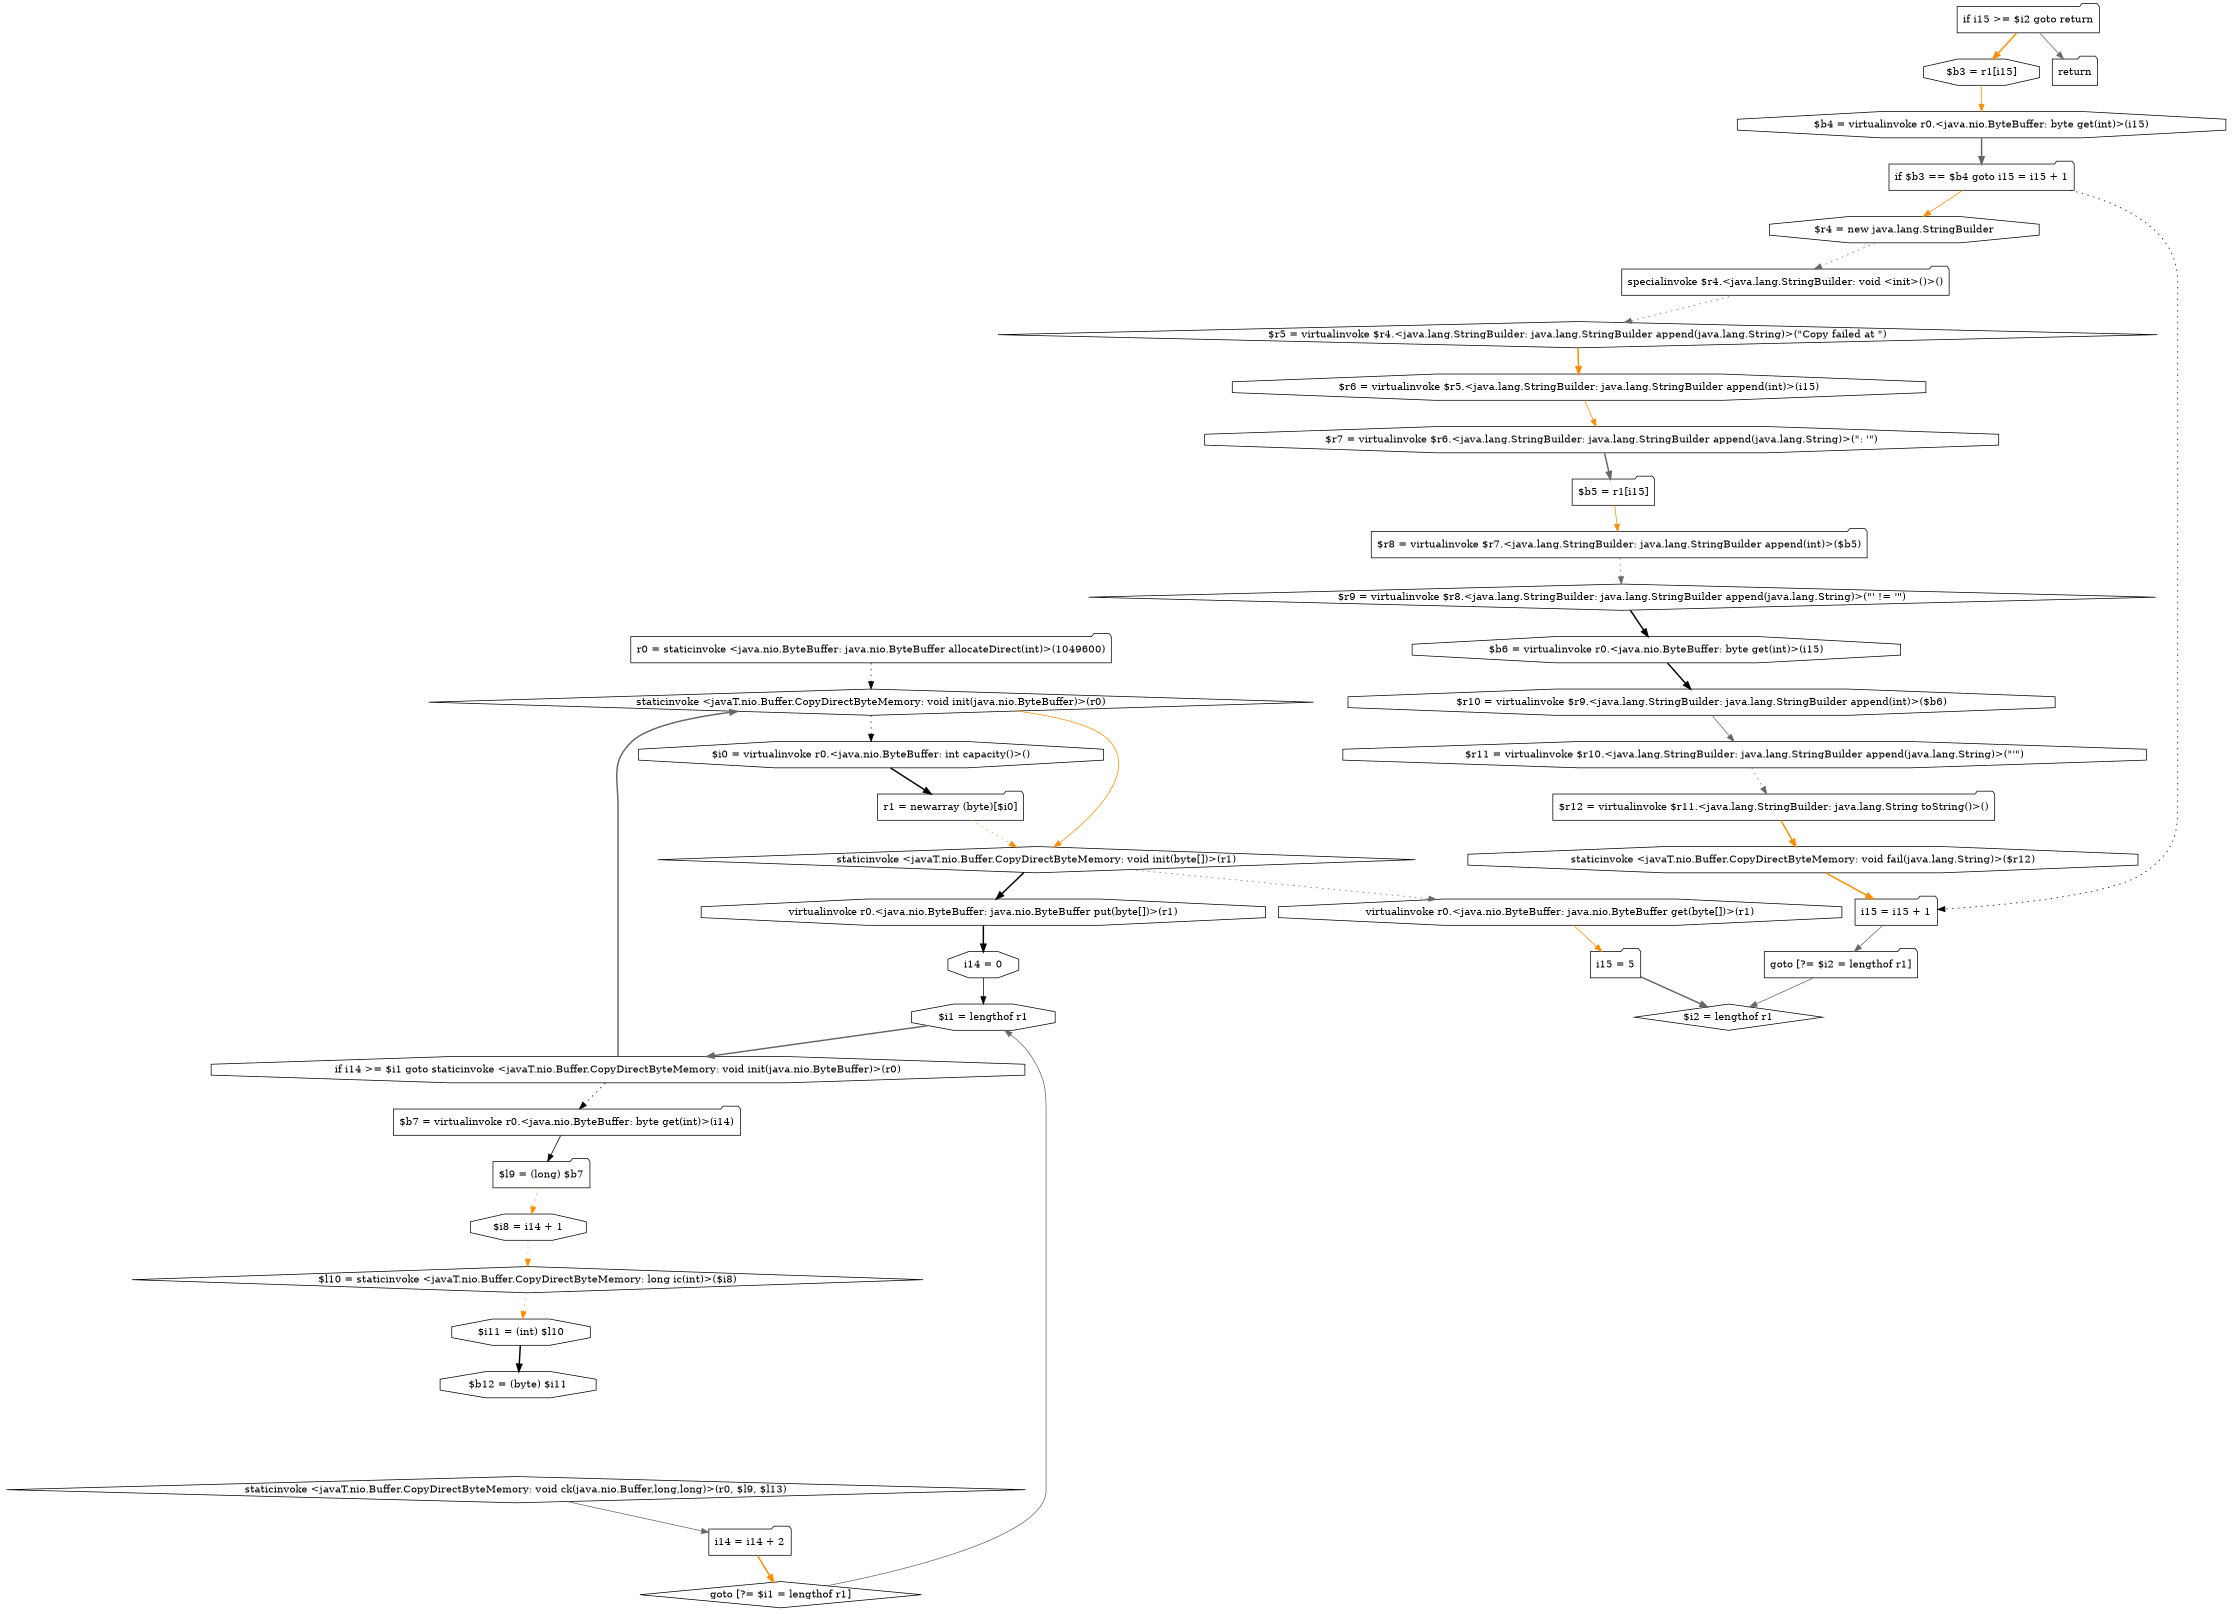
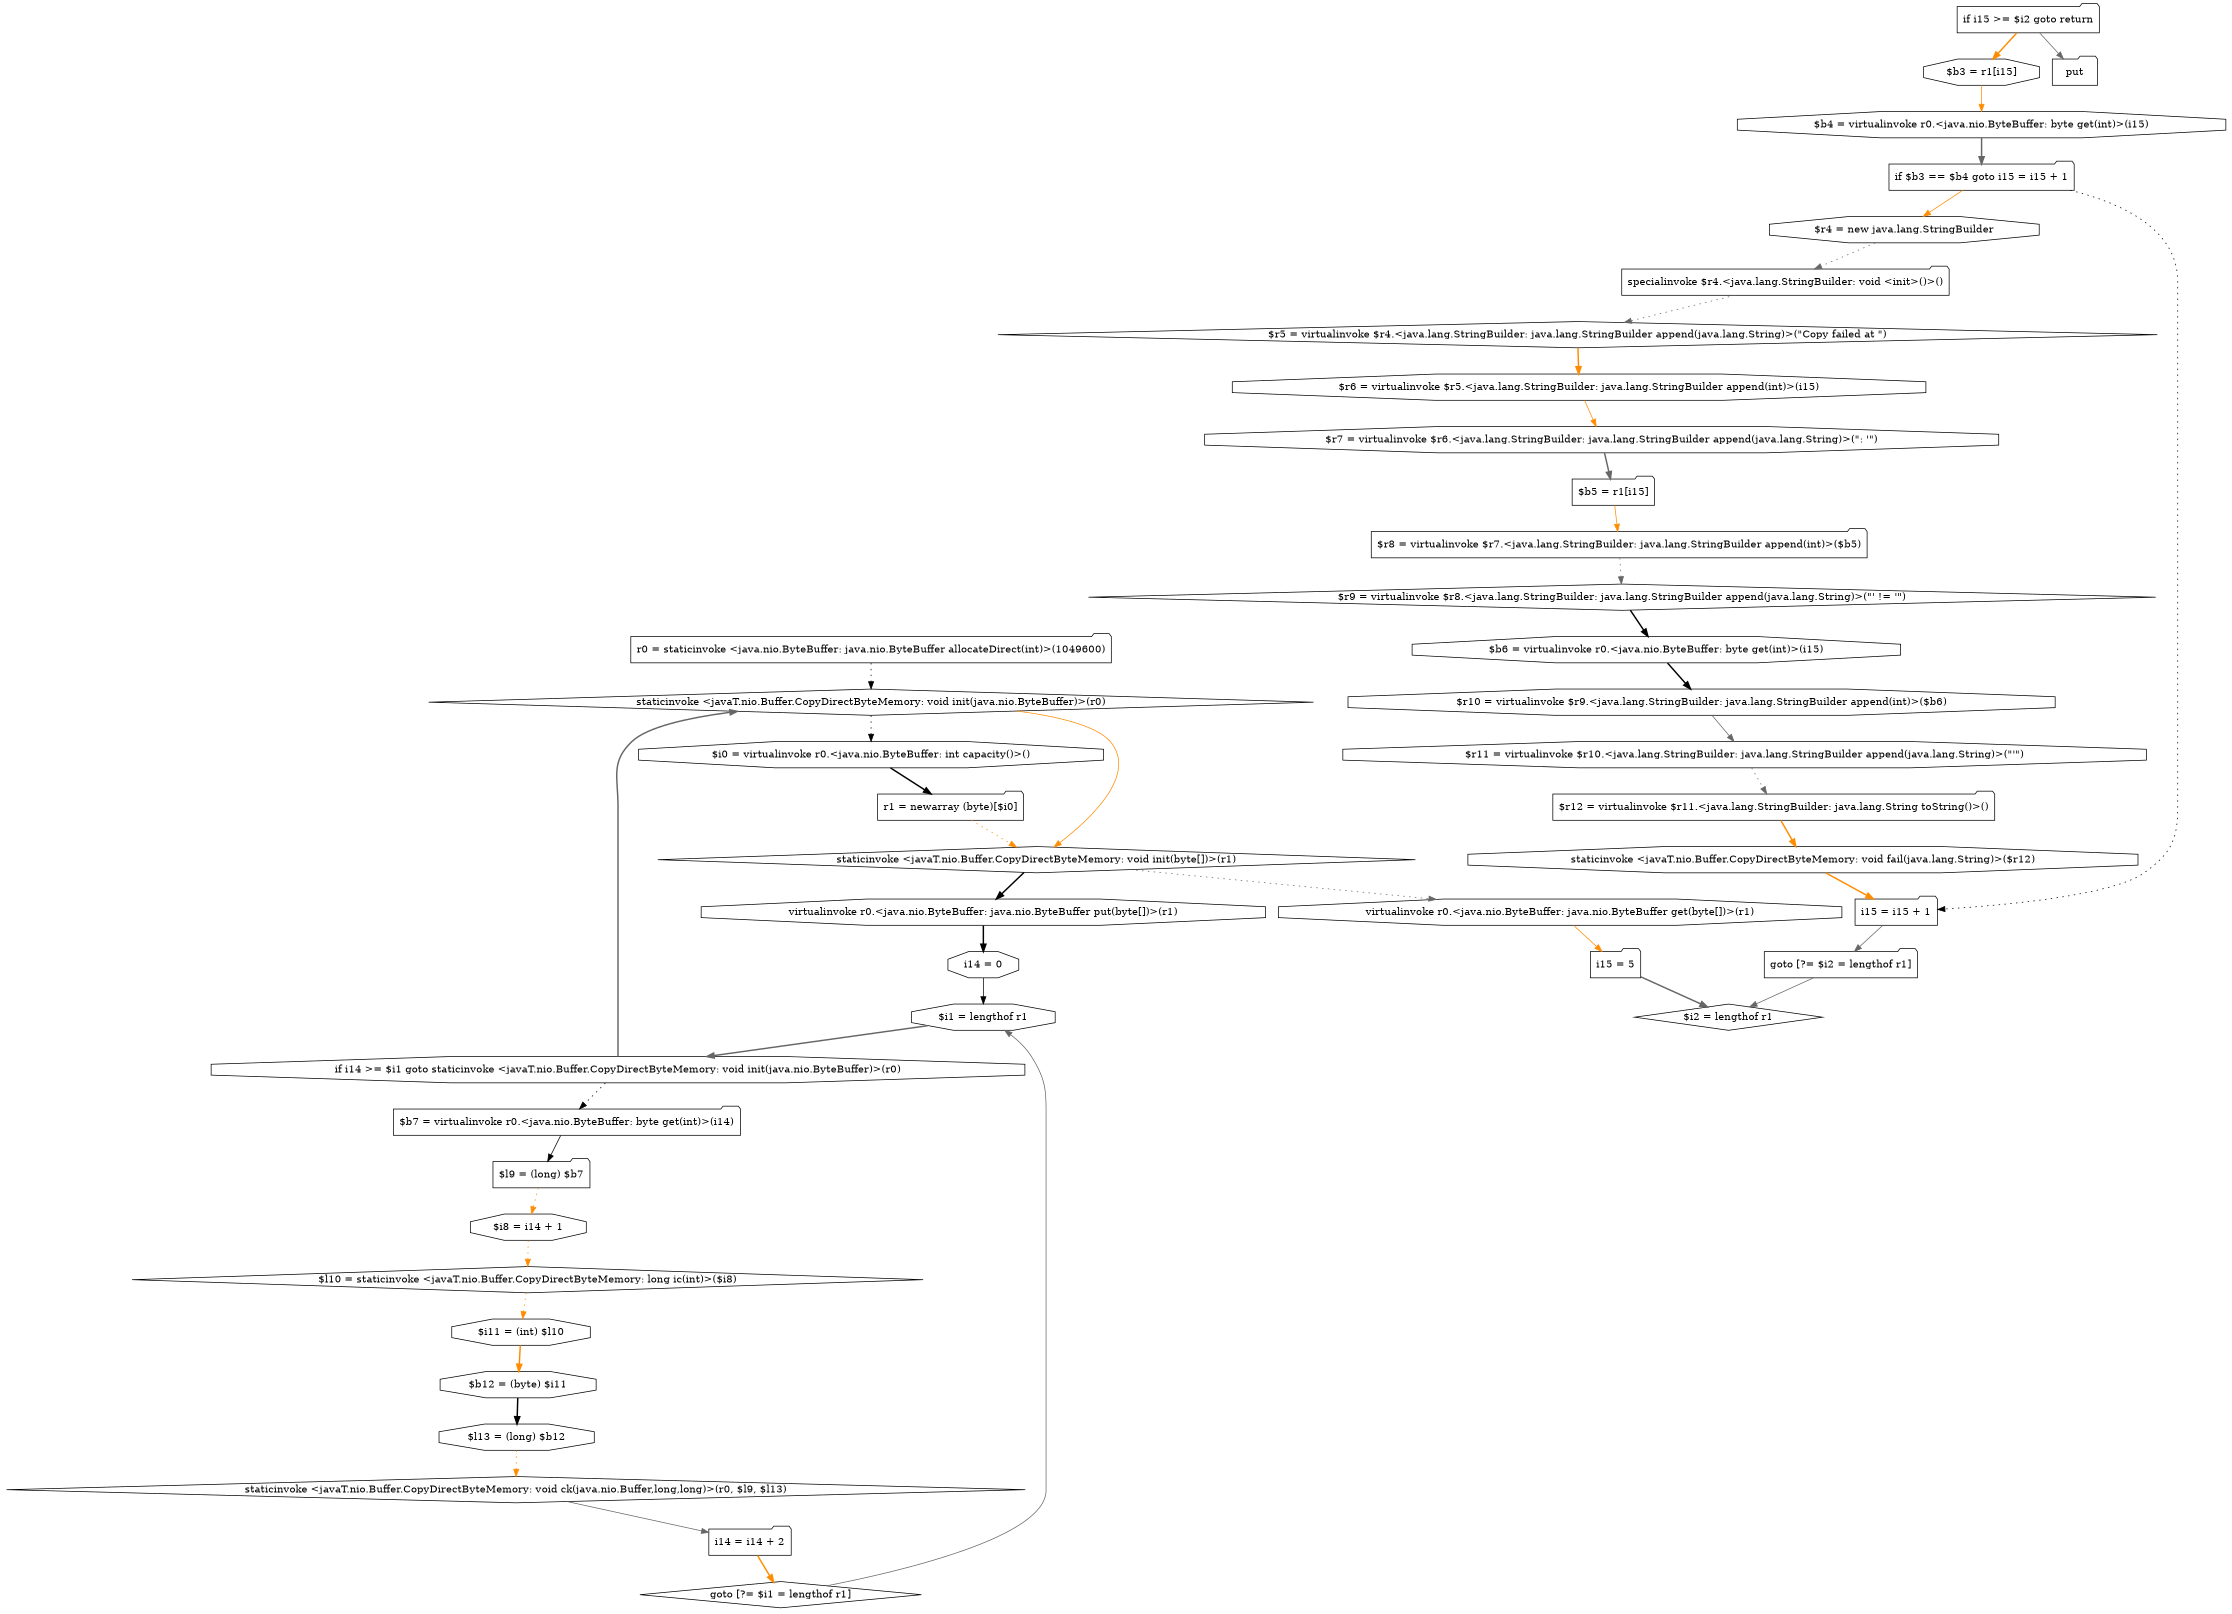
(2075, 72) -> (2075, 72)
(520, 1355) -> (520, 1355)
none -> (517, 1437)
